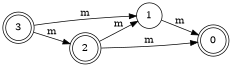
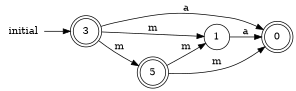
none -> (179, 13)
(180, 21) -> (246, 32)
none -> (23, 31)
(85, 48) -> (153, 73)
